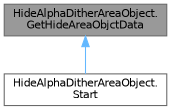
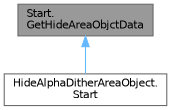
(86, 20) -> (86, 20)
